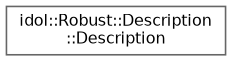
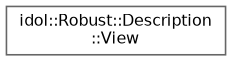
(116, 31) -> (116, 31)
